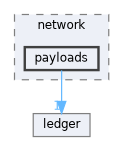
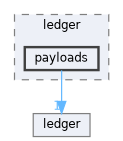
(62, 26) -> (62, 26)
